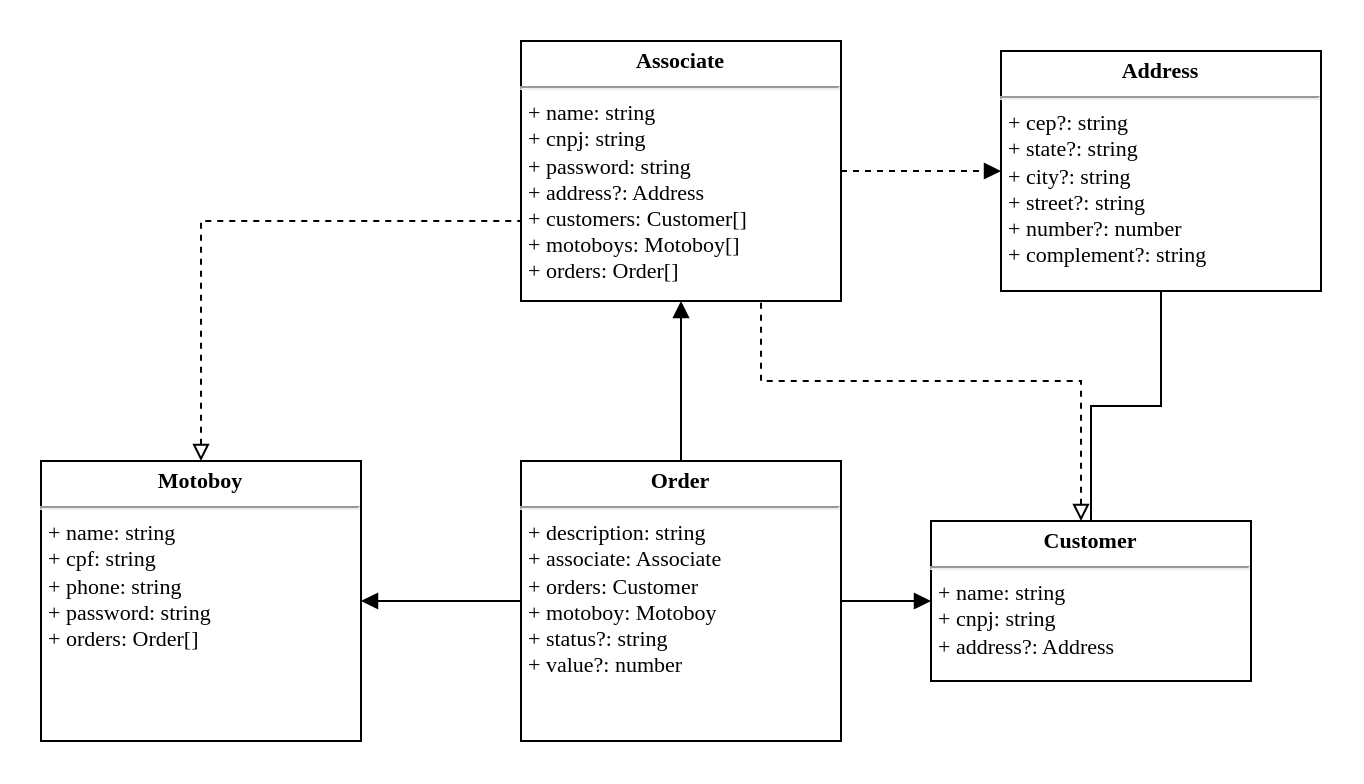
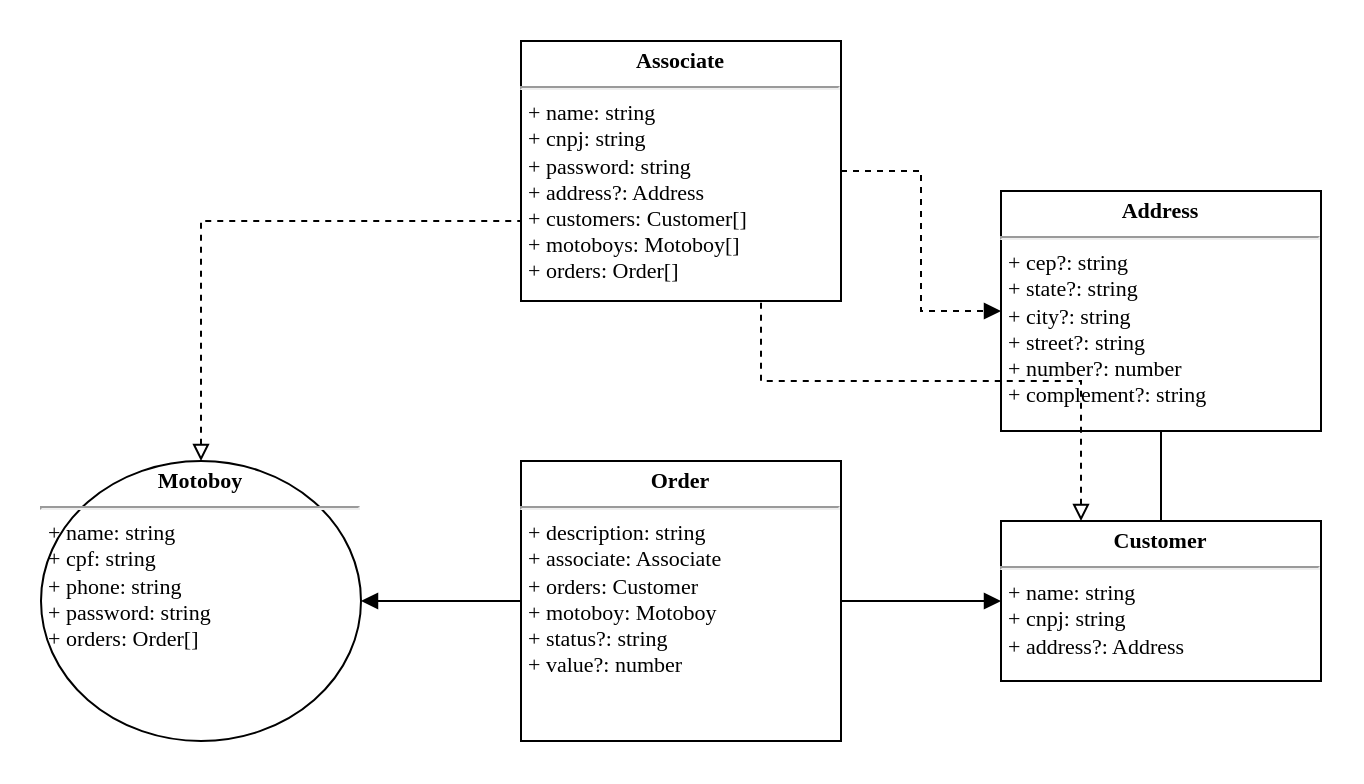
(1161, 171) -> (1161, 311)
(681, 389) -> none
(201, 601) -> (201, 601)
(1091, 601) -> (1161, 601)
